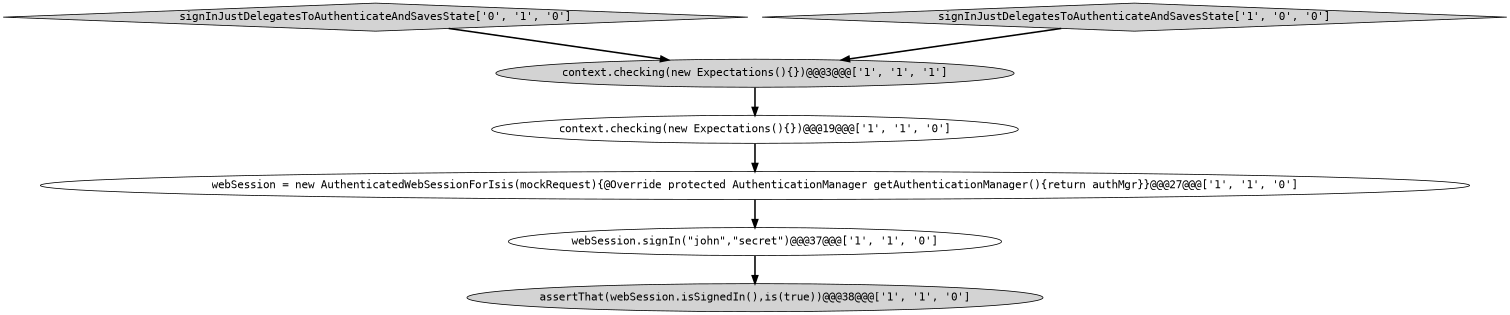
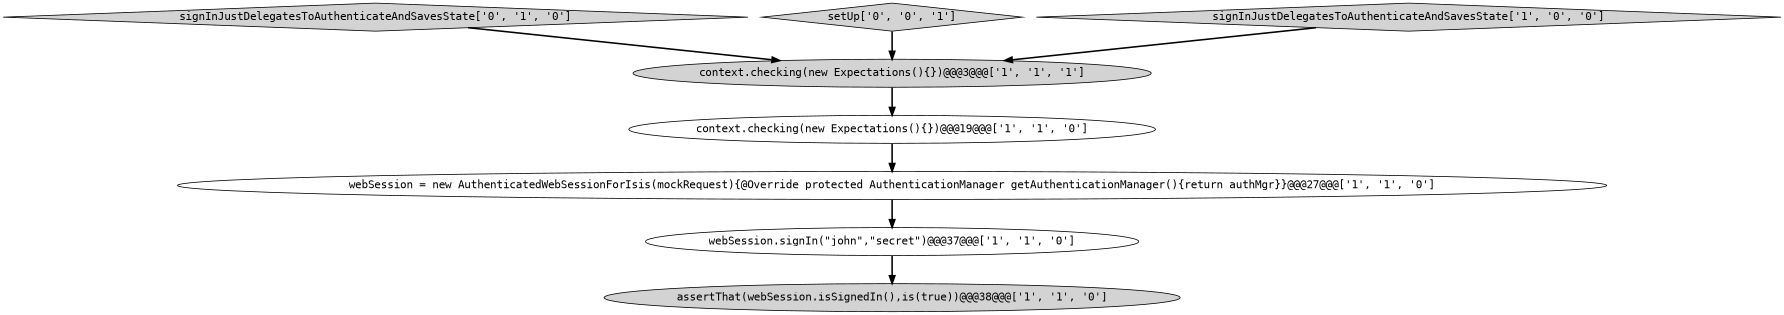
none -> (892, 17)
